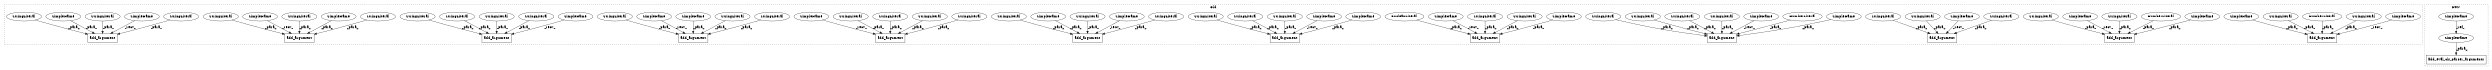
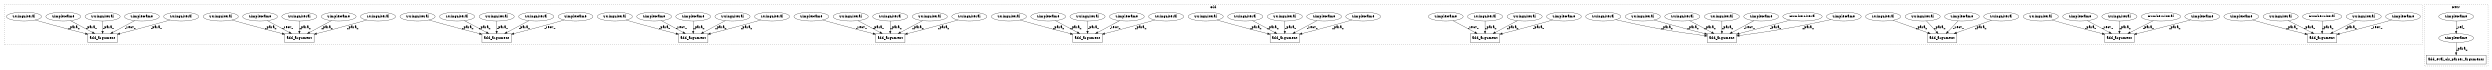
(1404, 17) -> none
